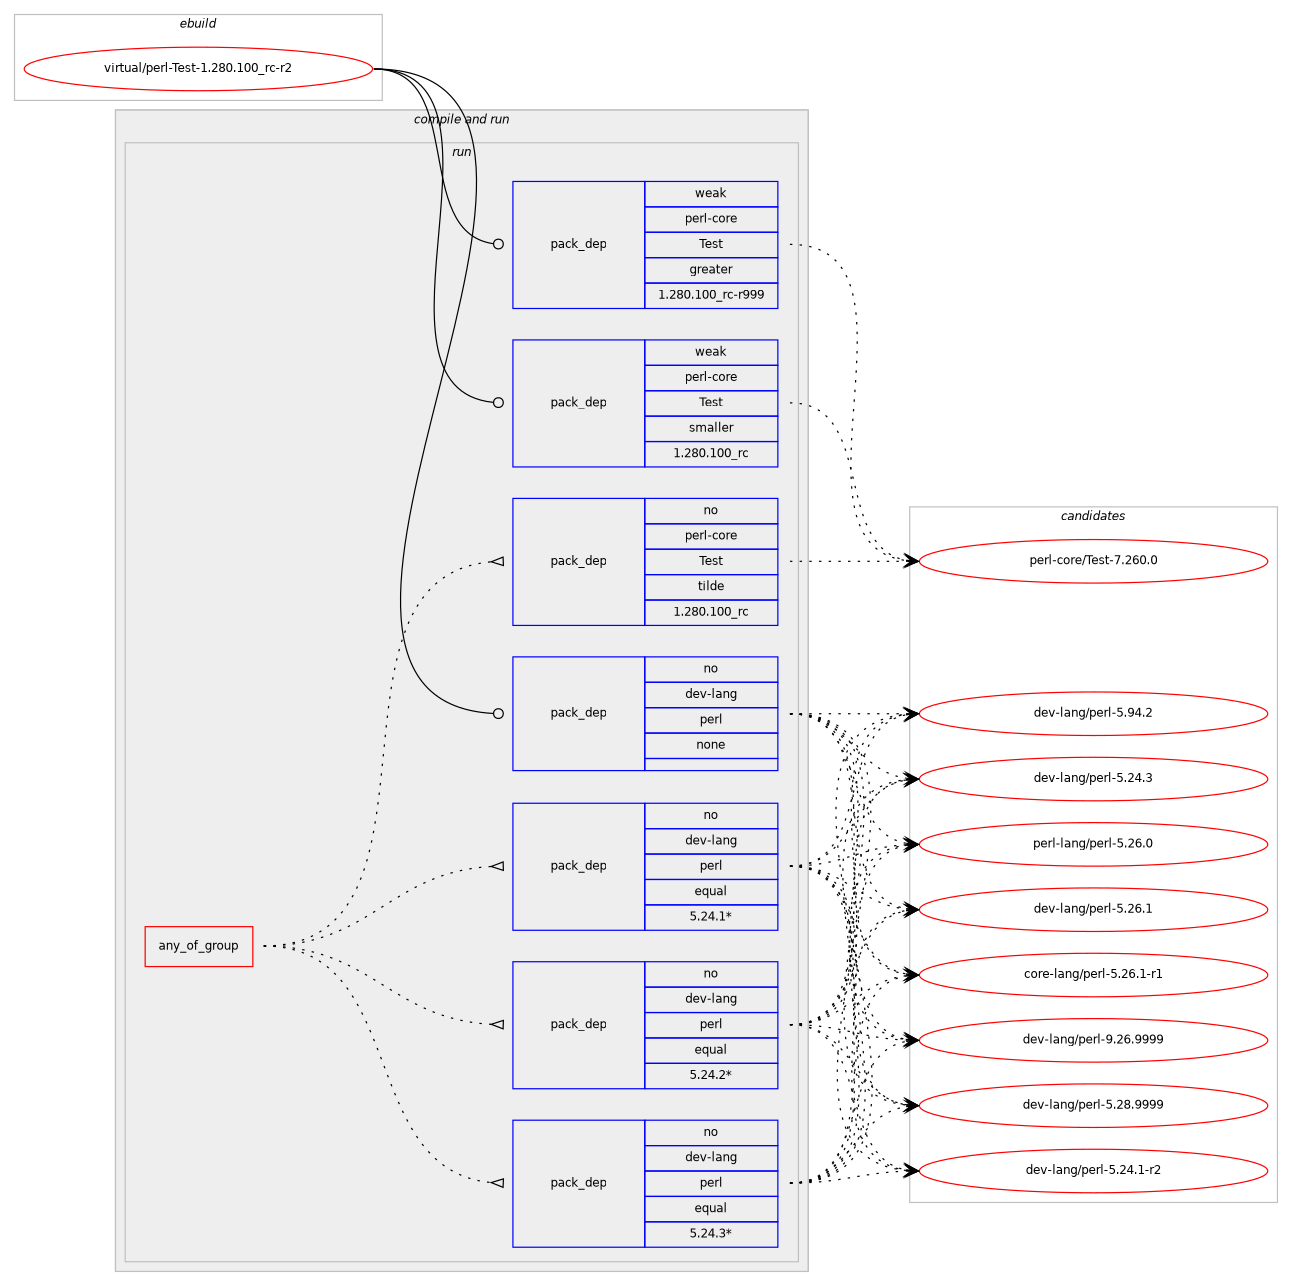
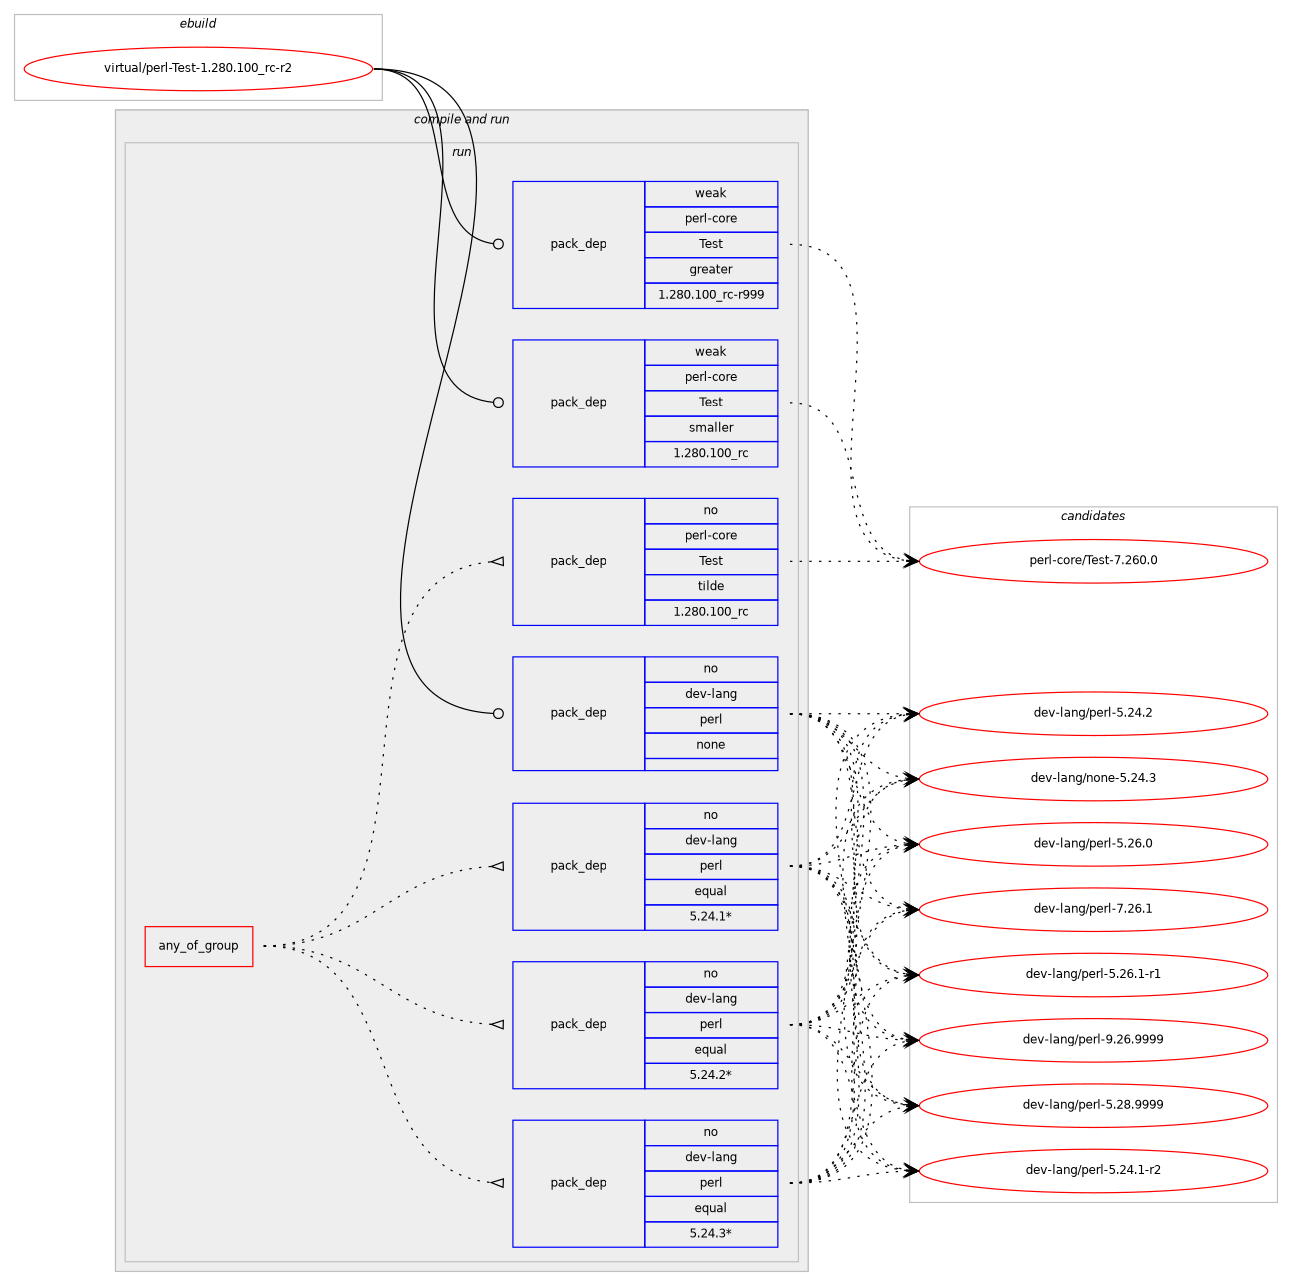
(1094, 714) -> (1094, 714)
(1094, 779) -> (1094, 779)
(1094, 844) -> (1094, 844)
(1094, 910) -> (1094, 910)
(1094, 975) -> (1094, 975)
